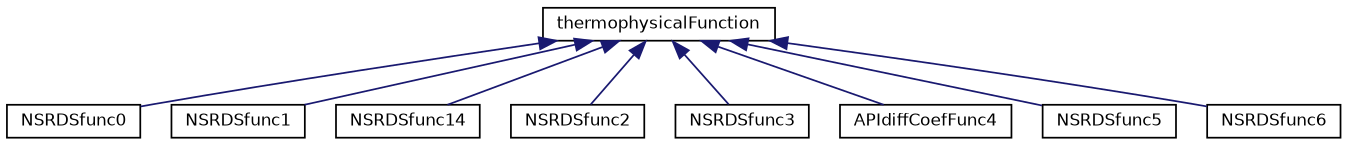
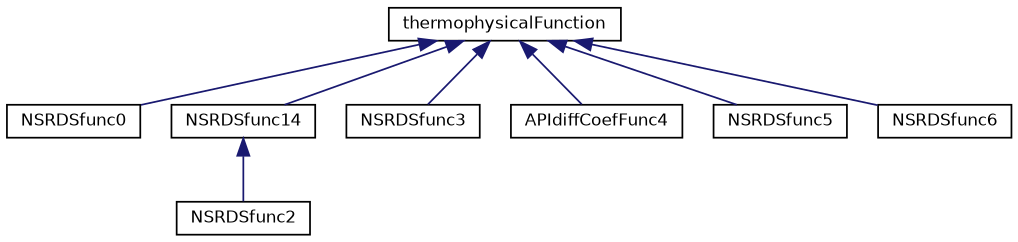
(612, 80) -> (243, 179)
(238, 121) -> none
